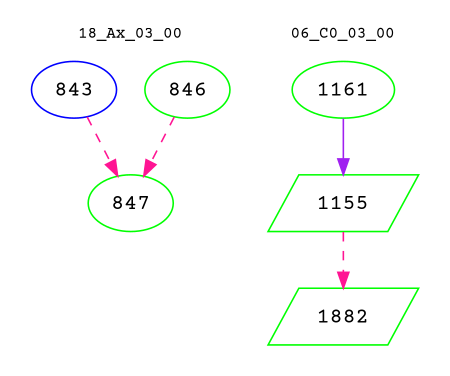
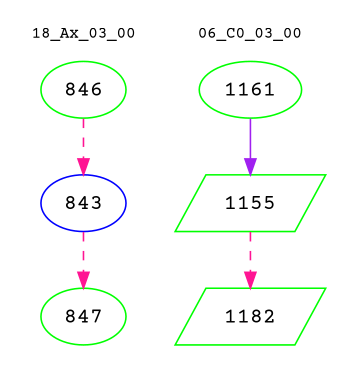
(163, 139) -> (83, 139)
(343, 317) -> (250, 317)
